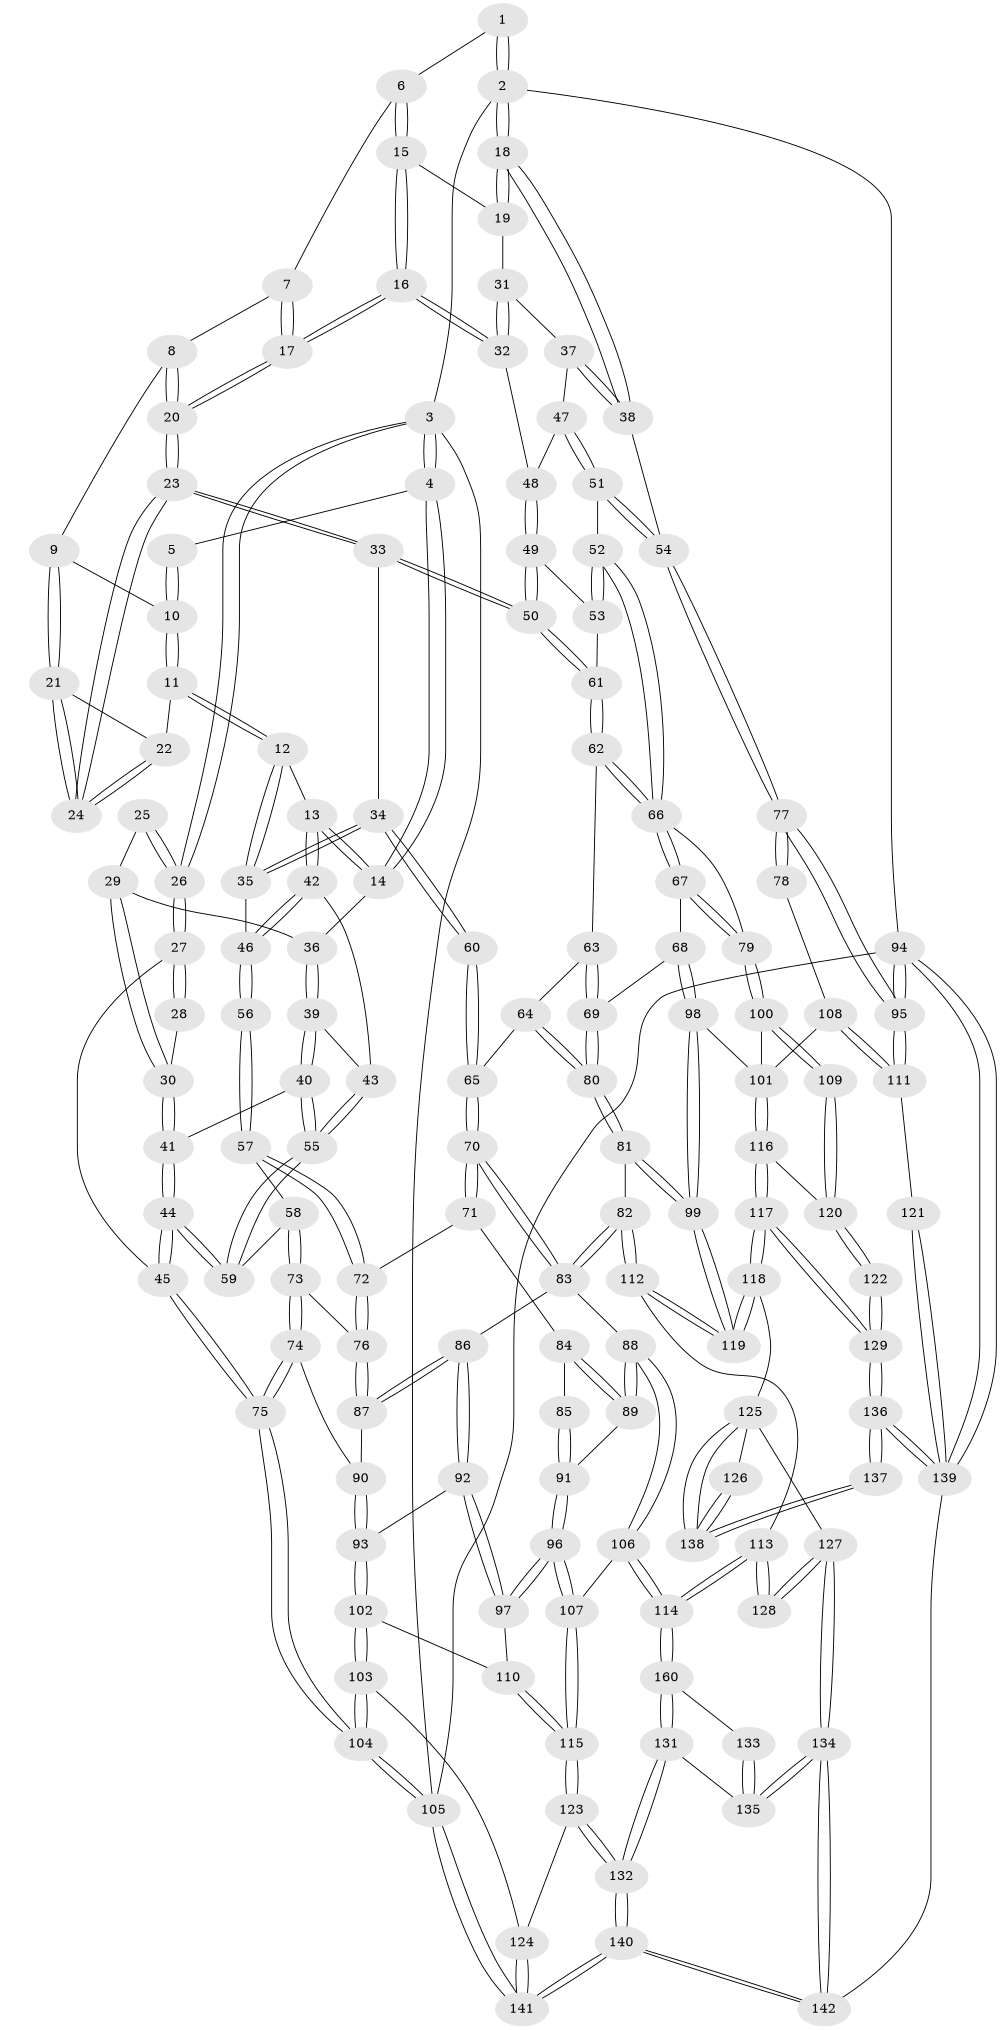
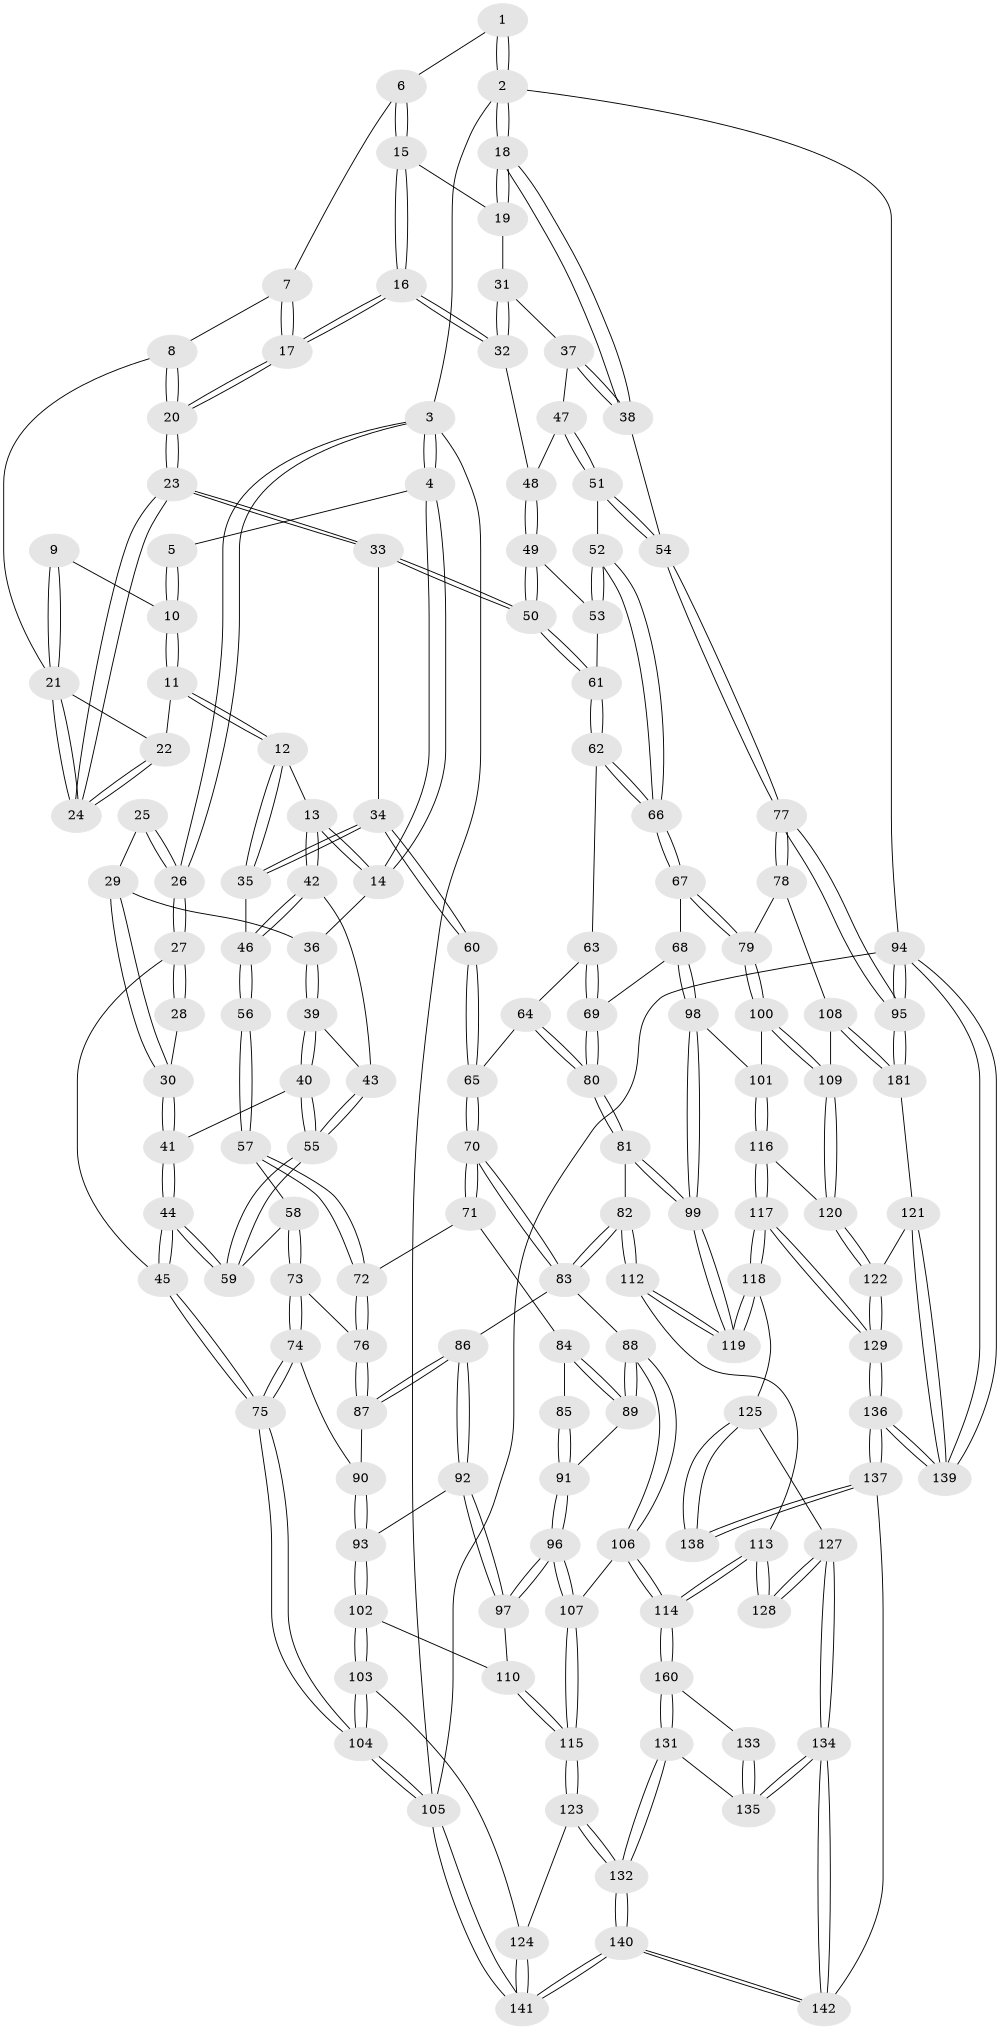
(110, 450) -> (5, 478)
(719, 873) -> (764, 915)
(789, 1055) -> (831, 1048)
(900, 1081) -> (900, 1081)
none -> (895, 1247)
(736, 1479) -> none
(931, 1763) -> (883, 1750)
